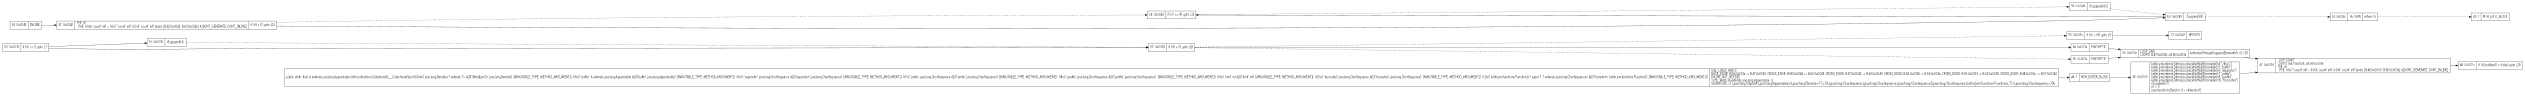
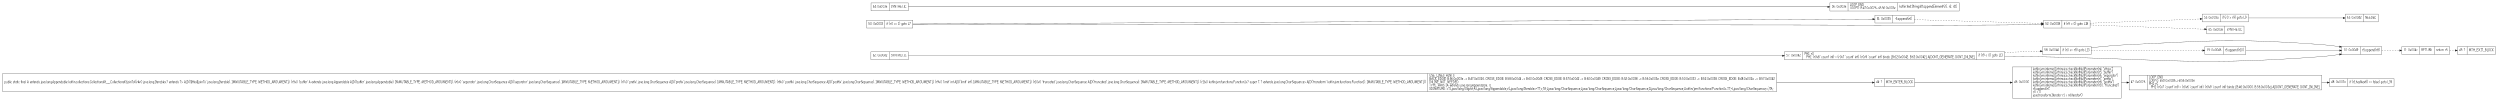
(2137, 12) -> (2293, 50)
(1682, 16) -> (2215, 41)
(35, 25) -> (899, 56)
(1632, 47) -> none
(2113, 58) -> none
(2250, 58) -> none
(2286, 61) -> (2156, 78)
